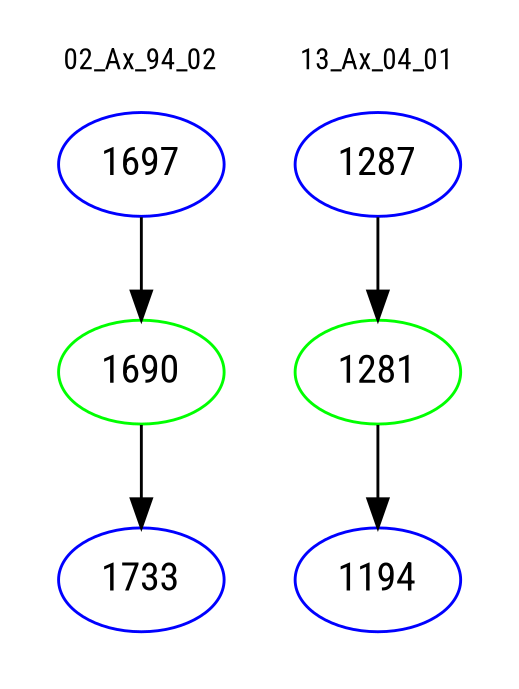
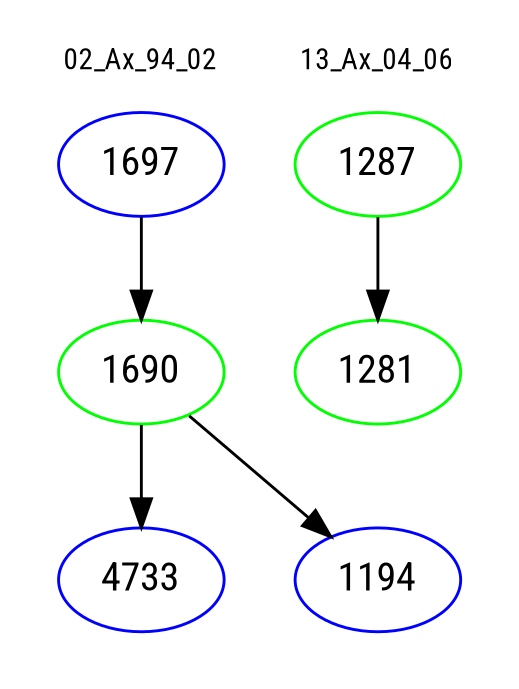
(378, 62) -> (378, 62)
(378, 164) -> (378, 164)
(378, 462) -> (228, 449)
(141, 580) -> (141, 580)
